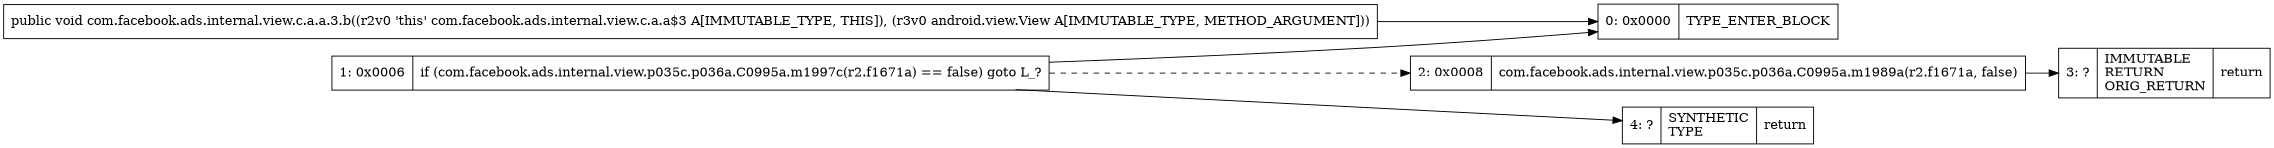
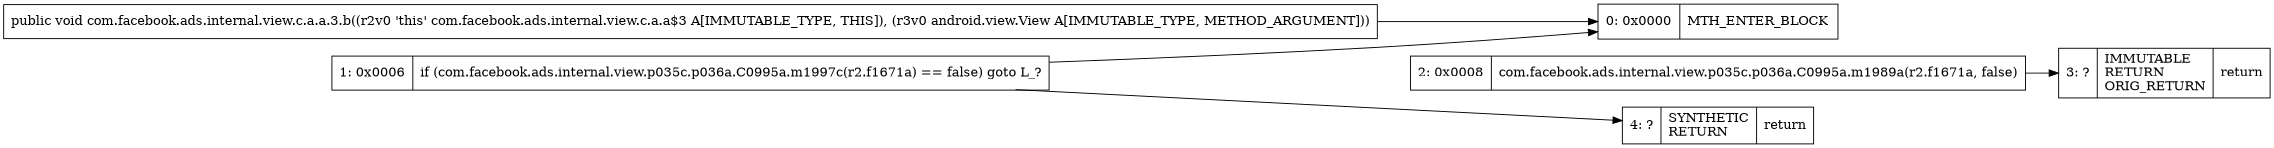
(1758, 21) -> (1758, 21)
(1225, 73) -> none
(1686, 132) -> (1698, 132)
